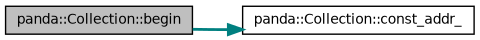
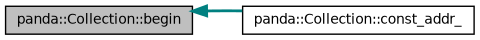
(210, 30) -> (225, 11)
